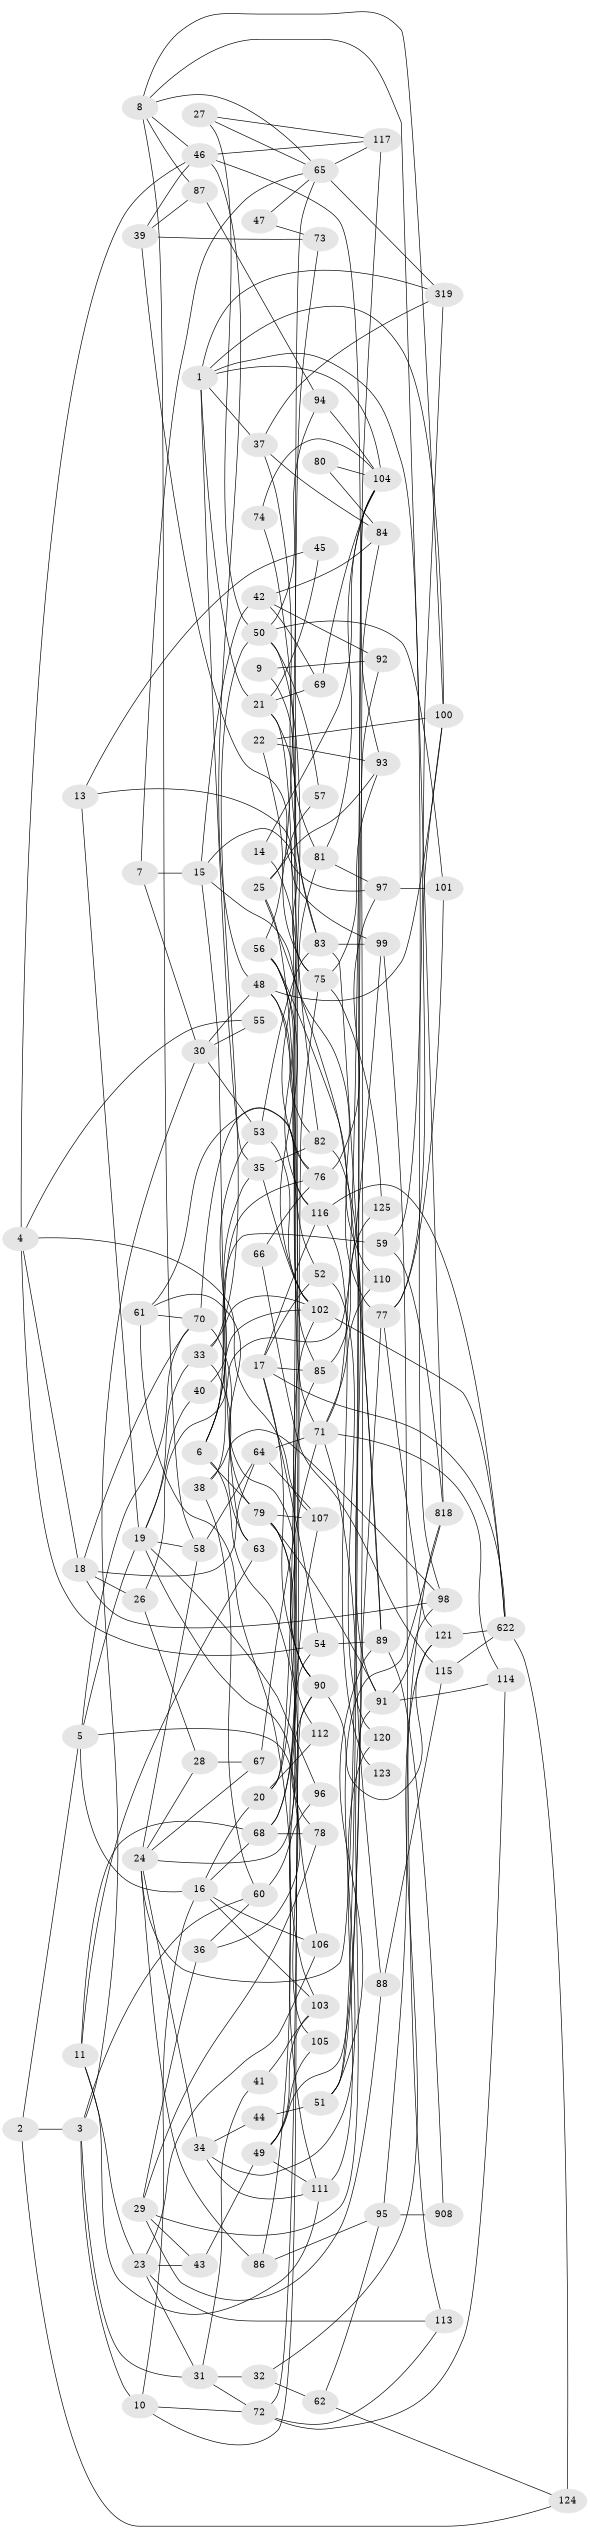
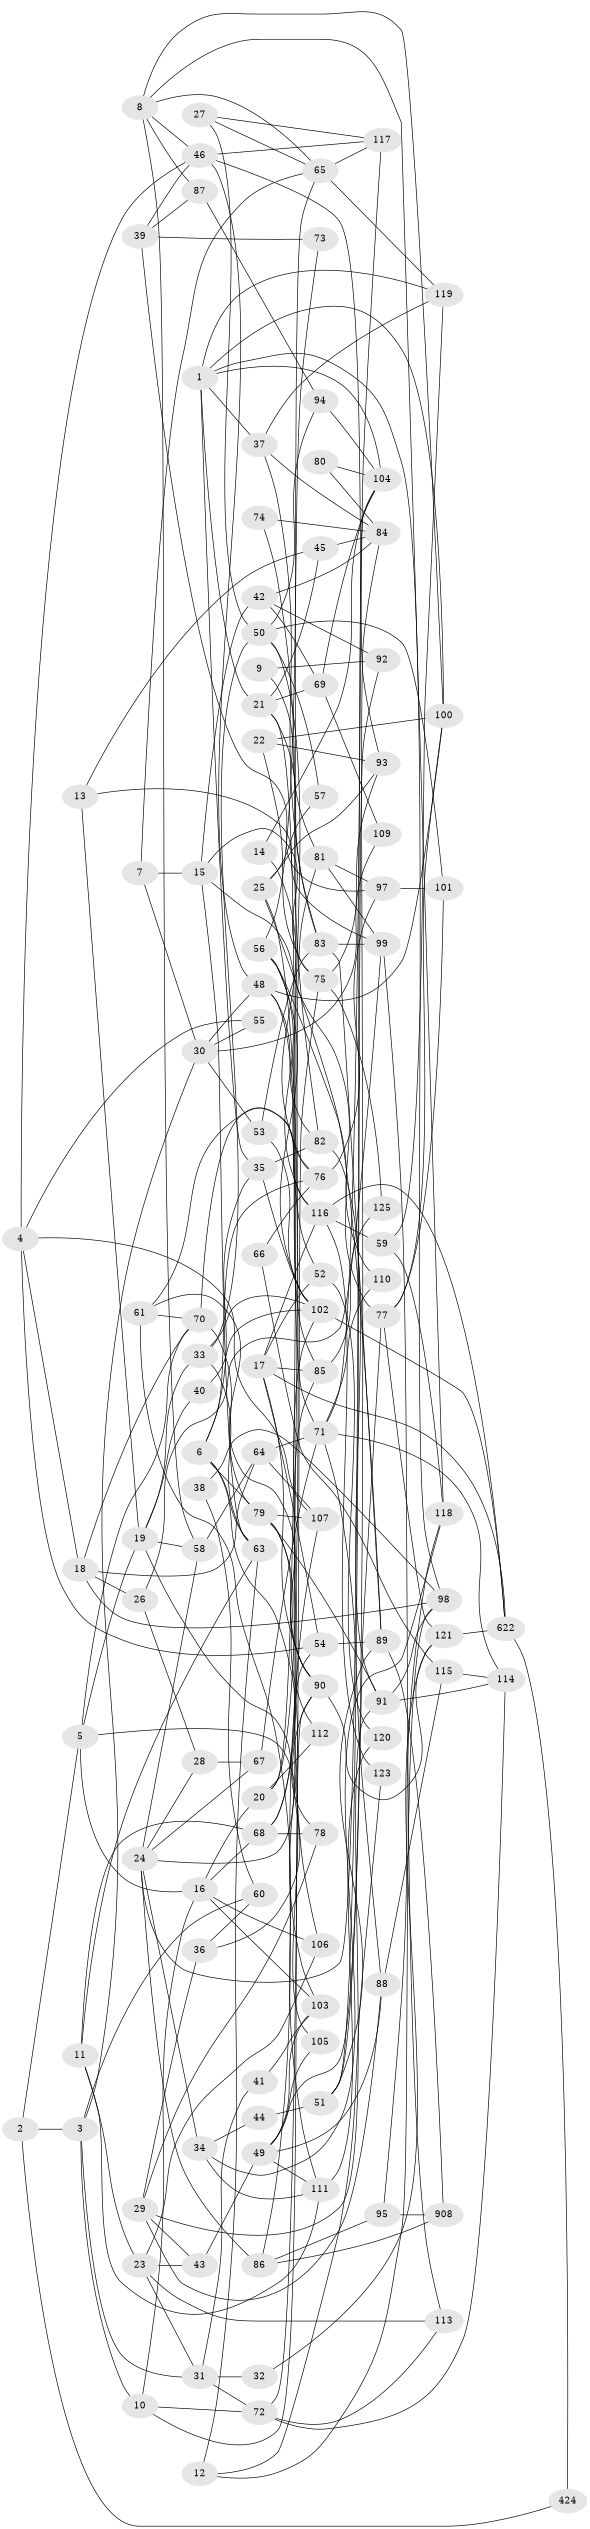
(260, 221) -> none
(444, 295) -> (444, 295)
(308, 441) -> (321, 526)
none -> (350, 541)
(350, 677) -> (351, 901)
none -> (382, 835)
(244, 1236) -> (352, 1229)
(223, 1290) -> (230, 1501)
(444, 1514) -> (444, 1514)
(475, 1650) -> (475, 1676)
(320, 1795) -> none
none -> (362, 2086)
none -> (354, 2247)
(320, 2402) -> none
none -> (200, 2474)
(568, 2501) -> (568, 2501)
